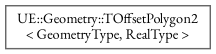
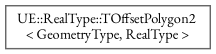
(108, 27) -> (108, 27)
